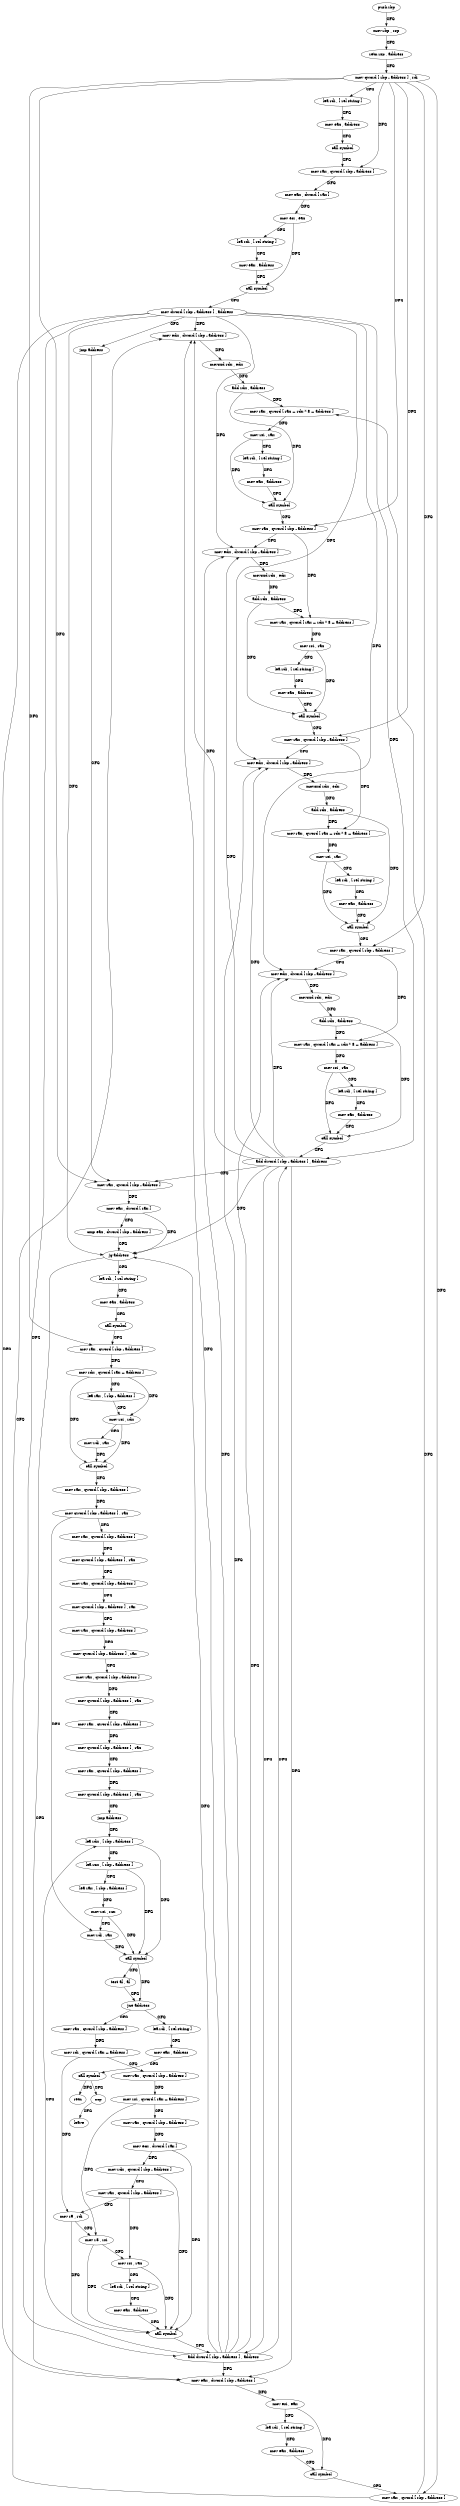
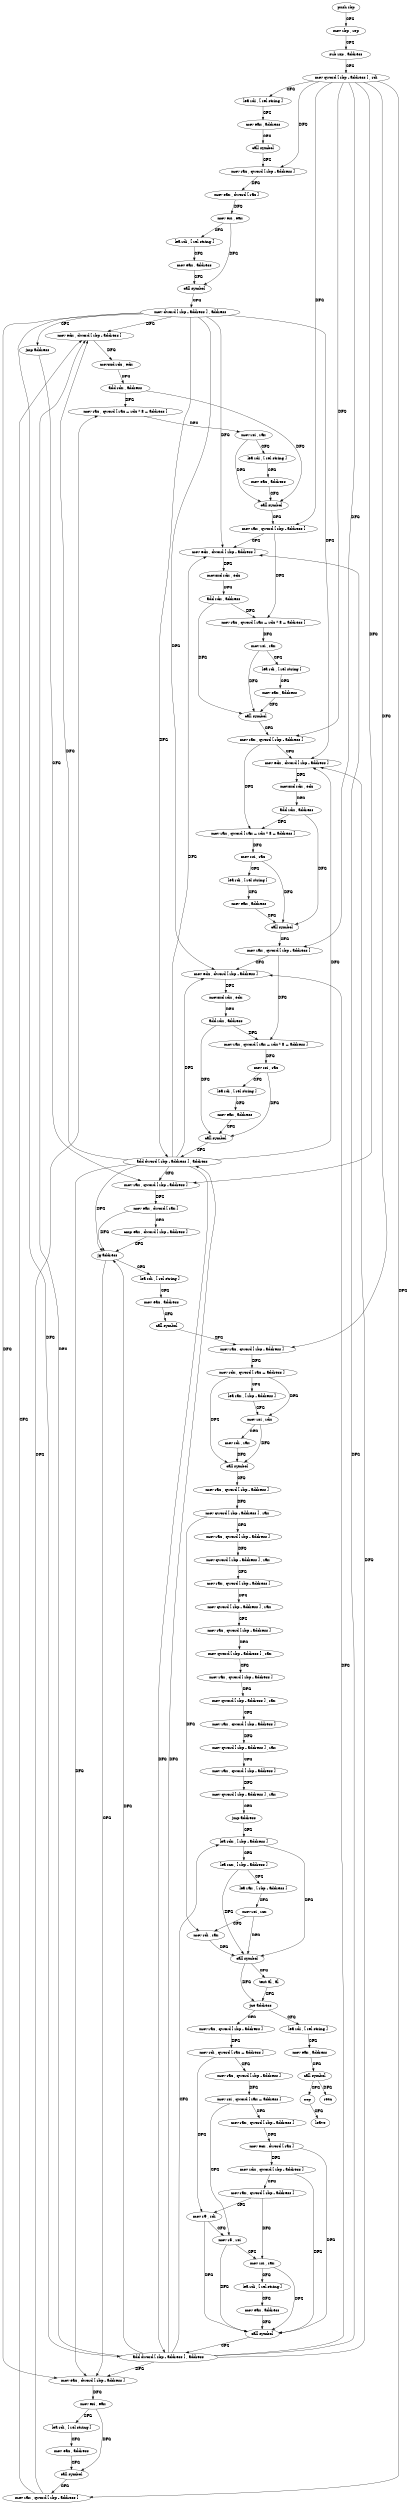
(386, 54) -> (346, 54)
(69, 758) -> none
(89, 2170) -> (215, 2170)
